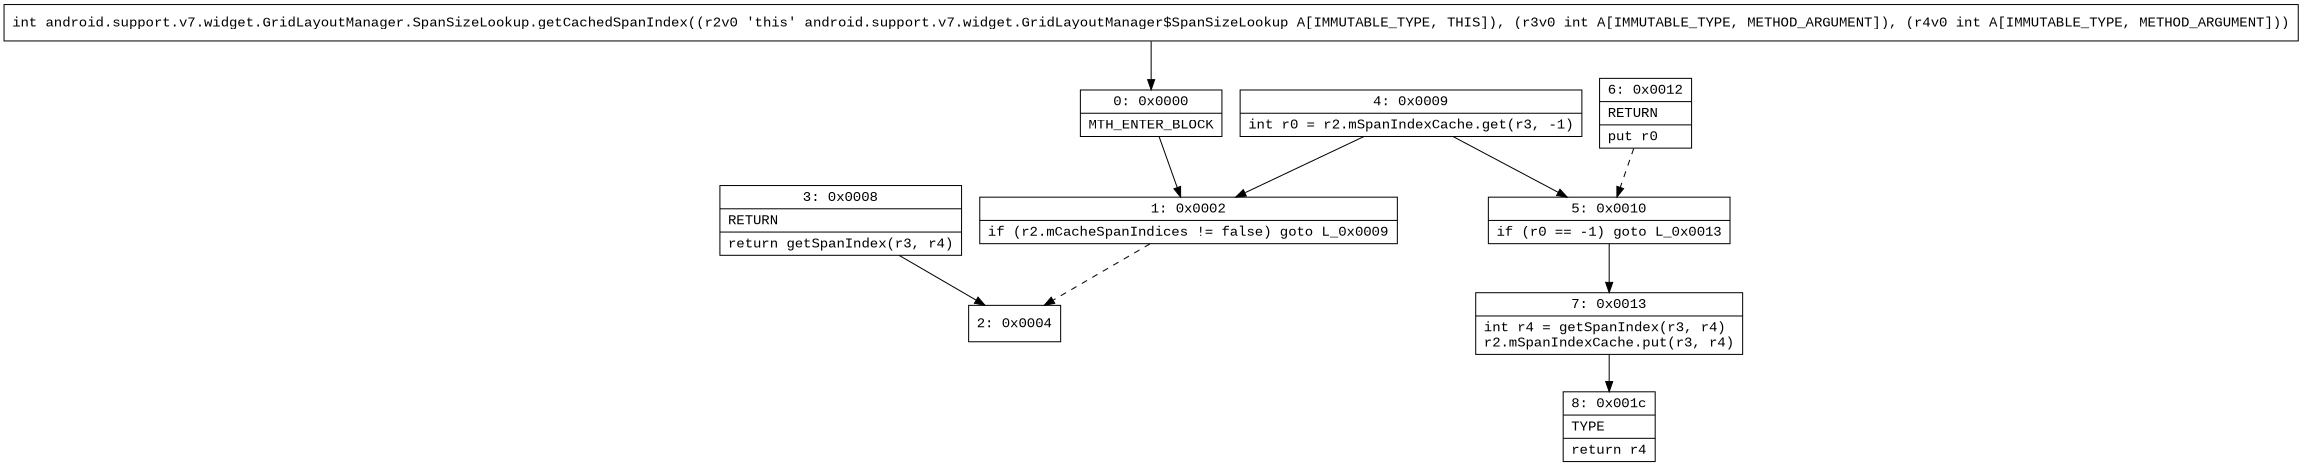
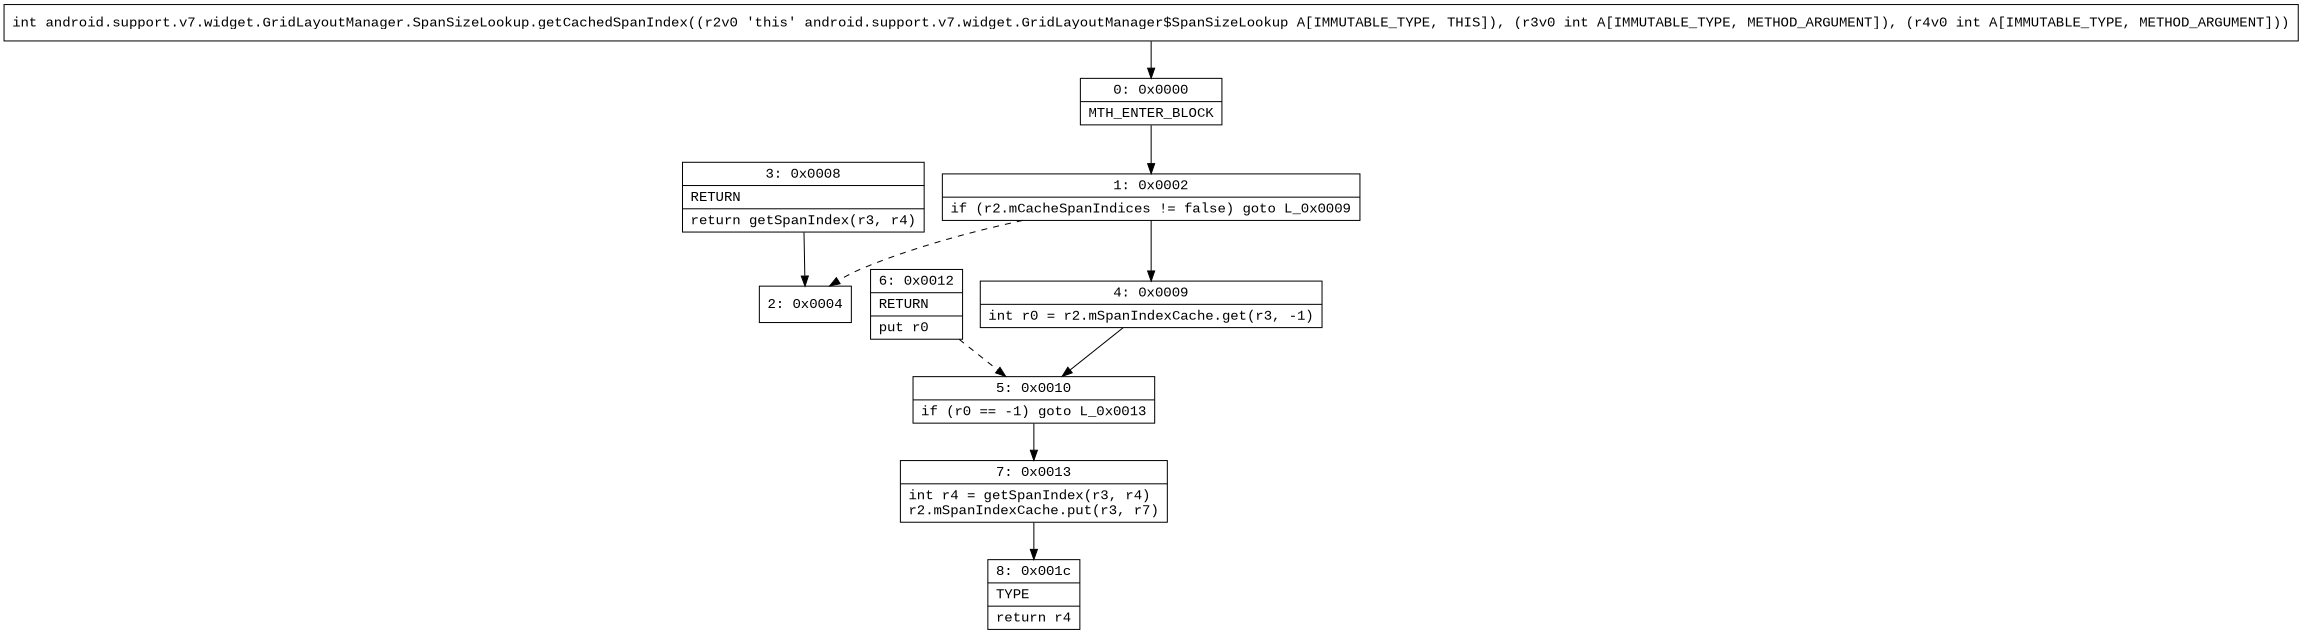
(1305, 165) -> (1151, 246)
(1609, 342) -> (1034, 510)
